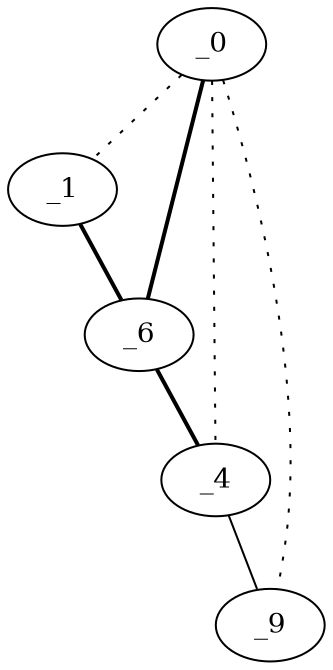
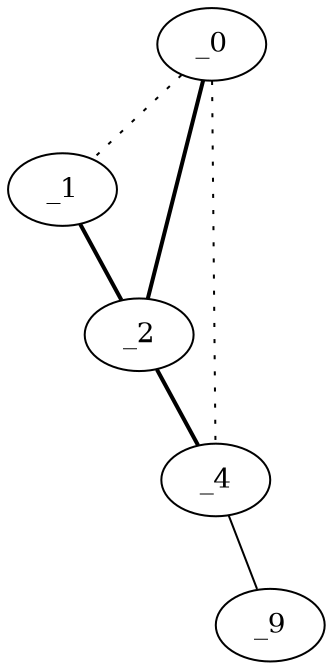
(281, 332) -> none
(139, 335) -> (139, 335)
